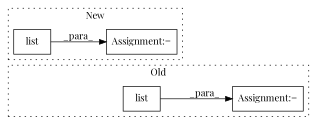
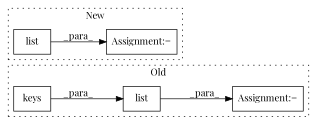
none -> (32, 99)
